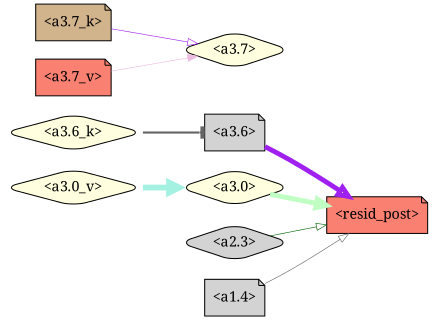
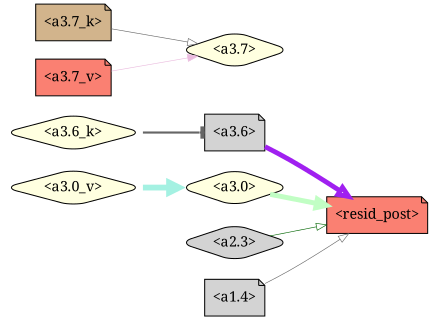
(150, 35) -> (150, 35)
